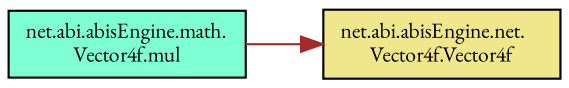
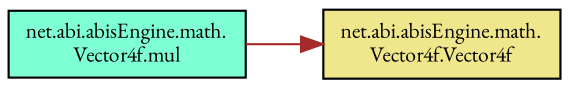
(442, 44) -> (442, 44)
